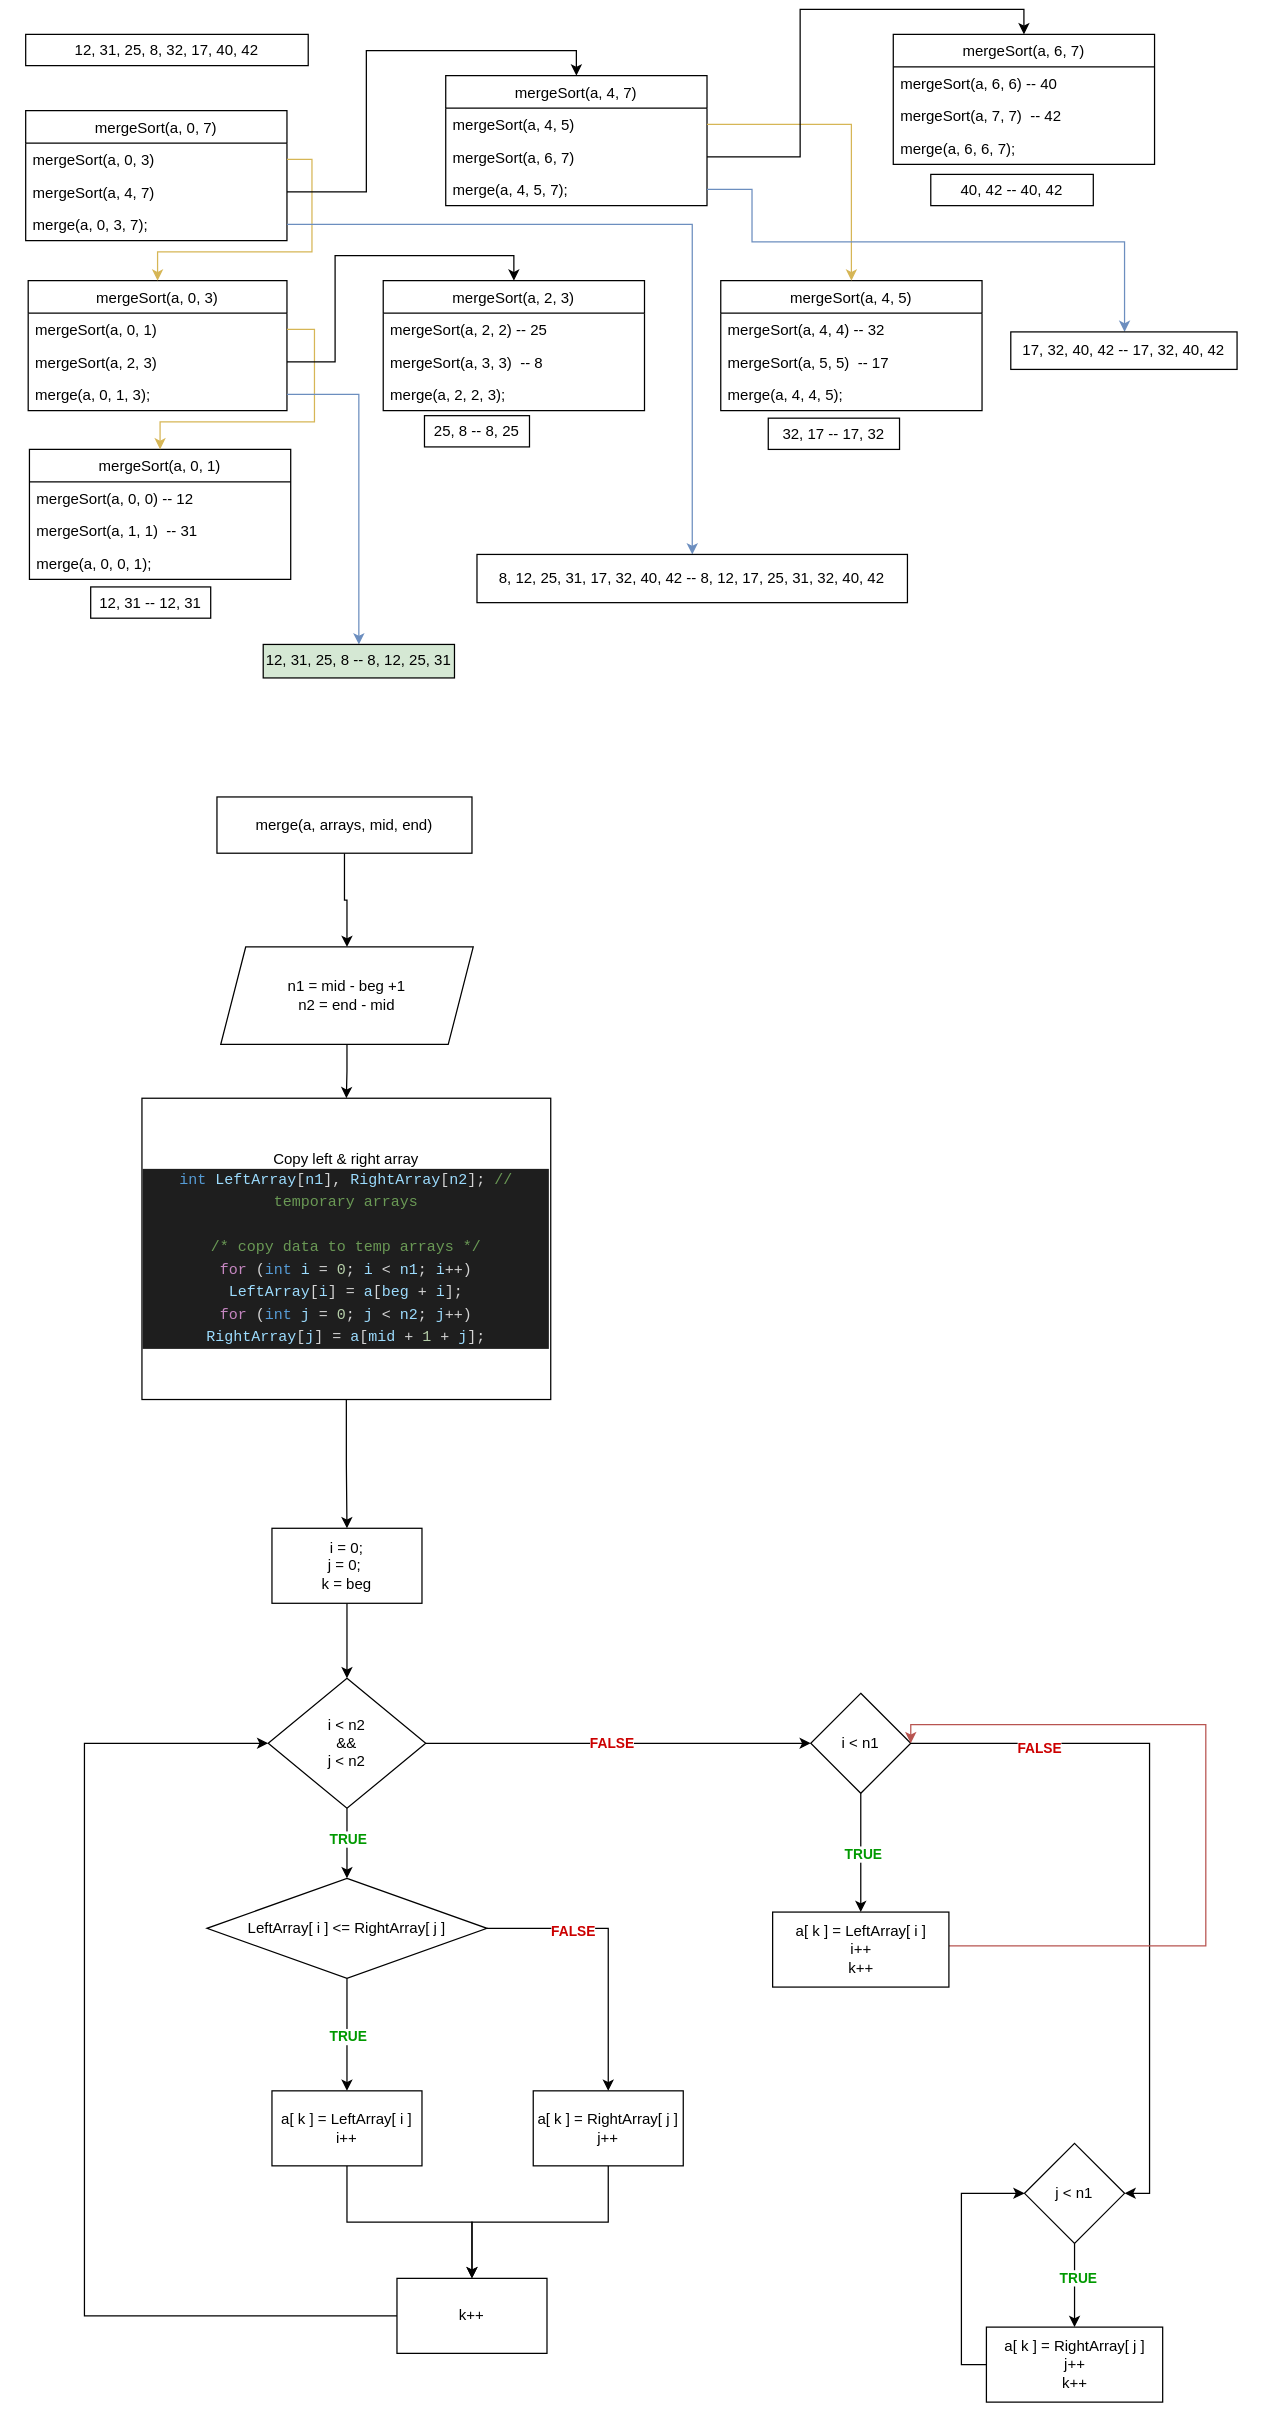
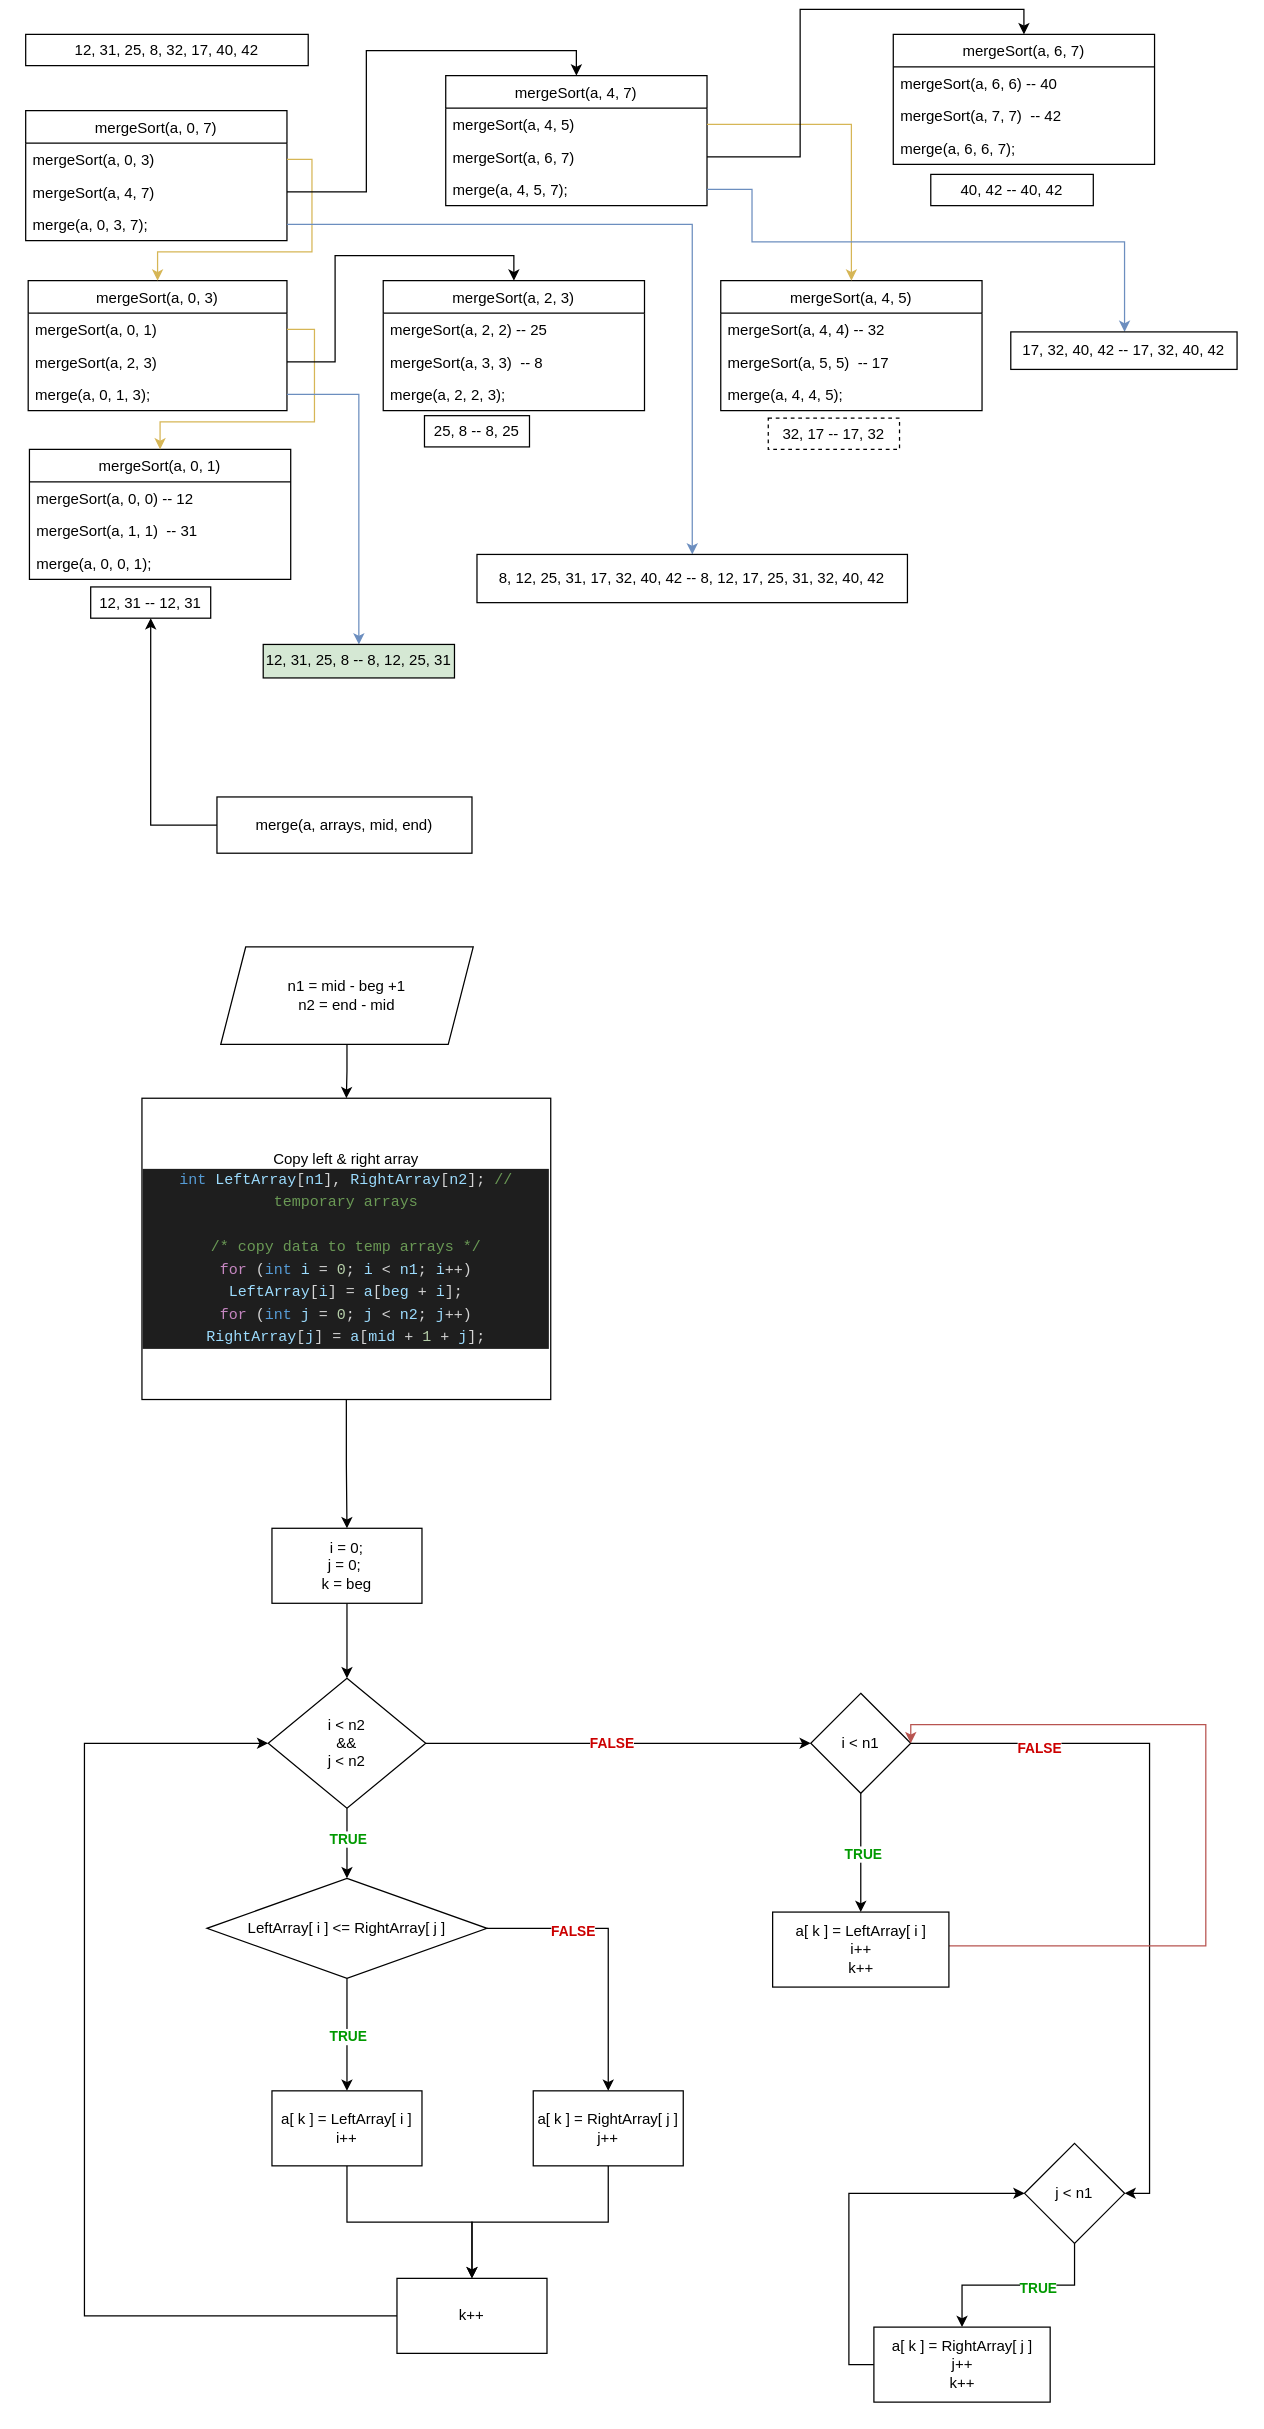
(834, 434) -> (834, 434)
(344, 897) -> (151, 759)
(1074, 2364) -> (962, 2364)
